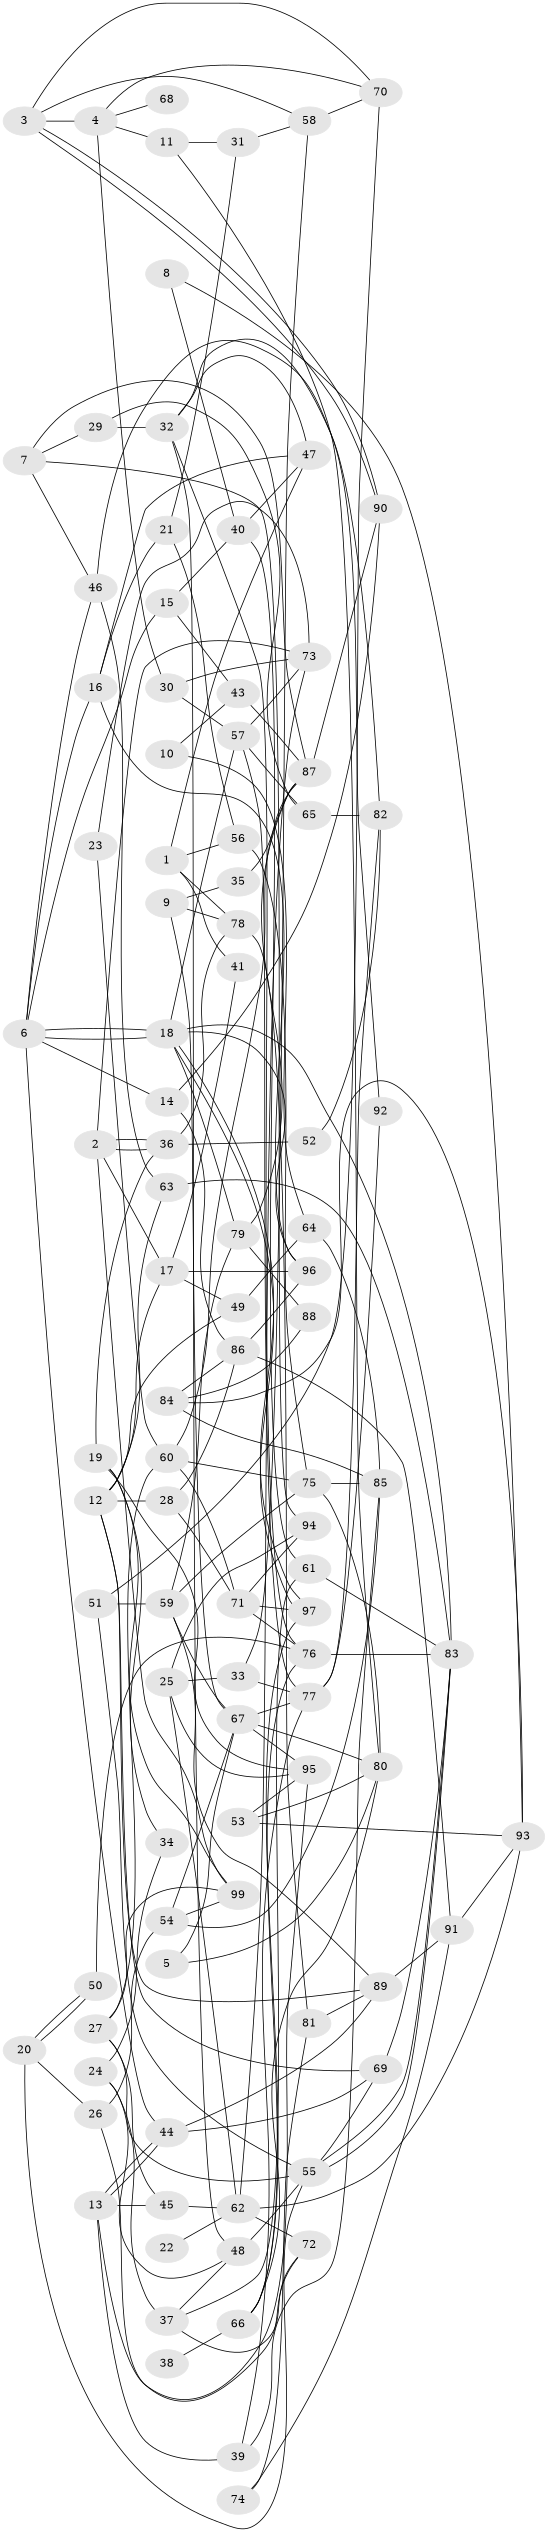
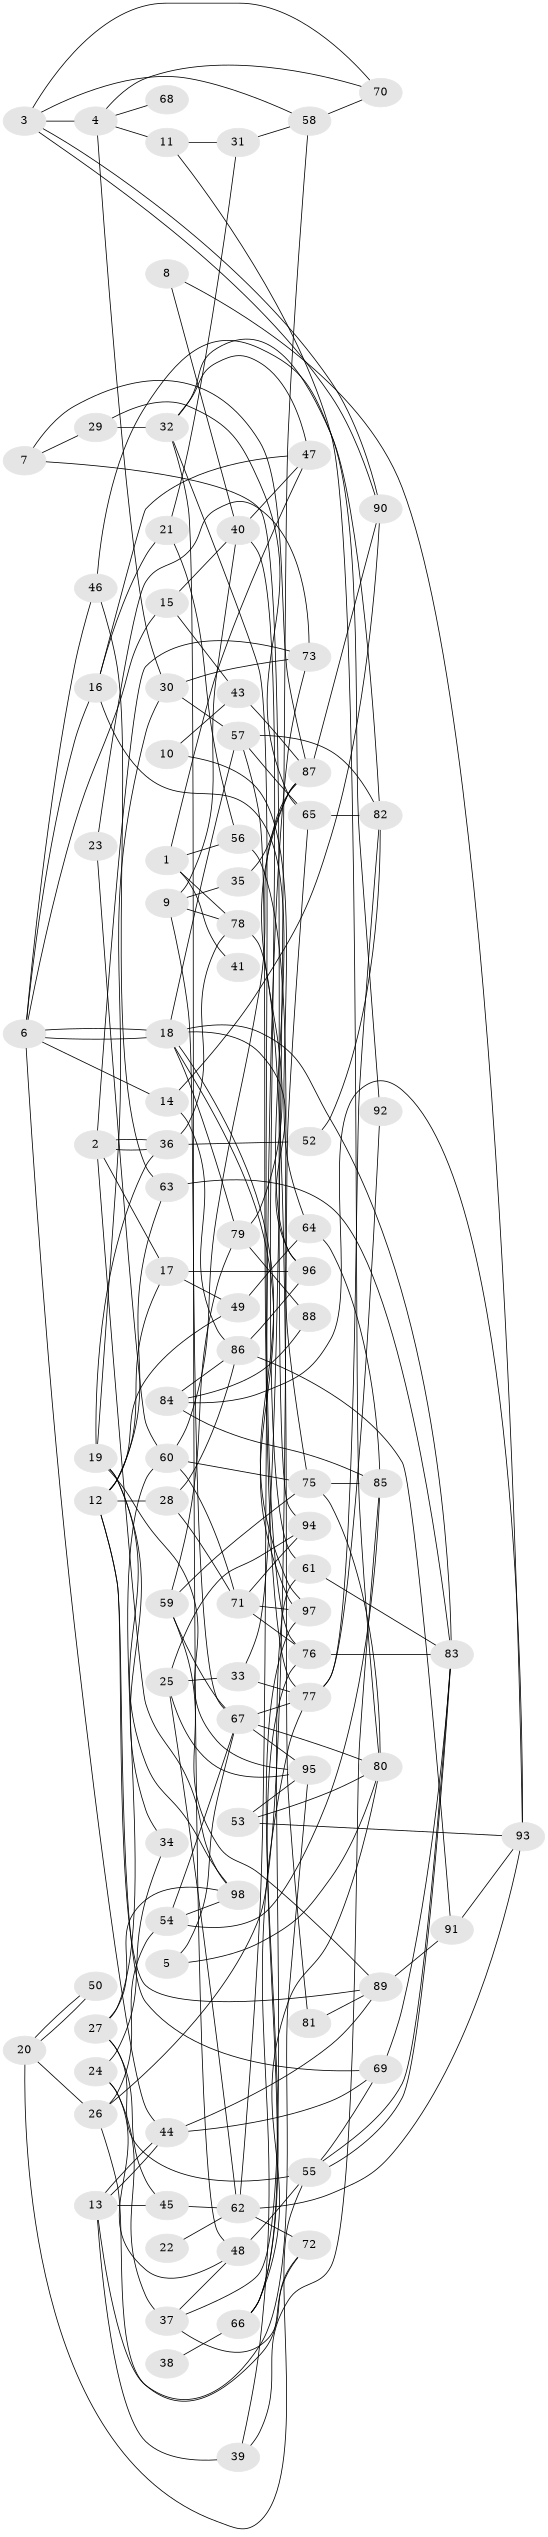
(60, 525) -> none
(275, 697) -> (328, 750)
none -> (214, 703)
none -> (120, 1070)
(209, 1121) -> none
none -> (284, 1494)
(96, 1604) -> none
(110, 1761) -> none
(238, 1895) -> (238, 1895)
(238, 2500) -> none
